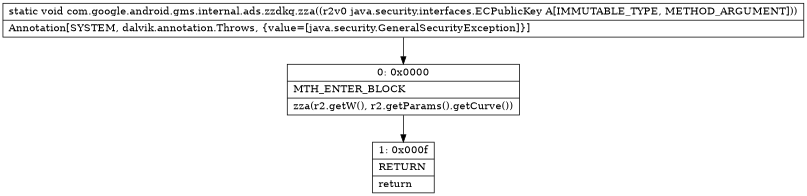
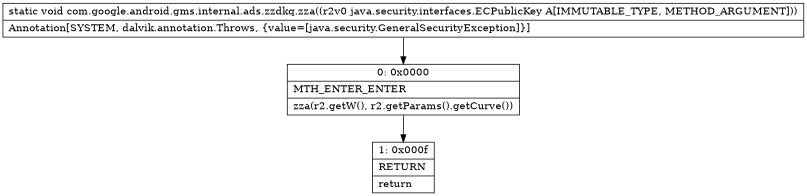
(350, 89) -> (350, 89)
